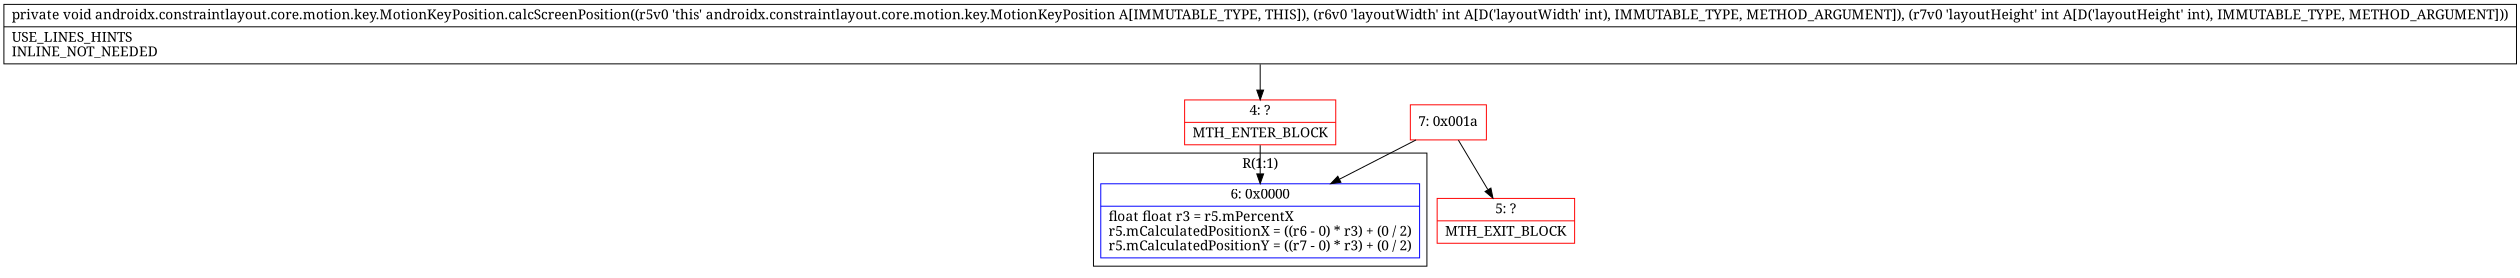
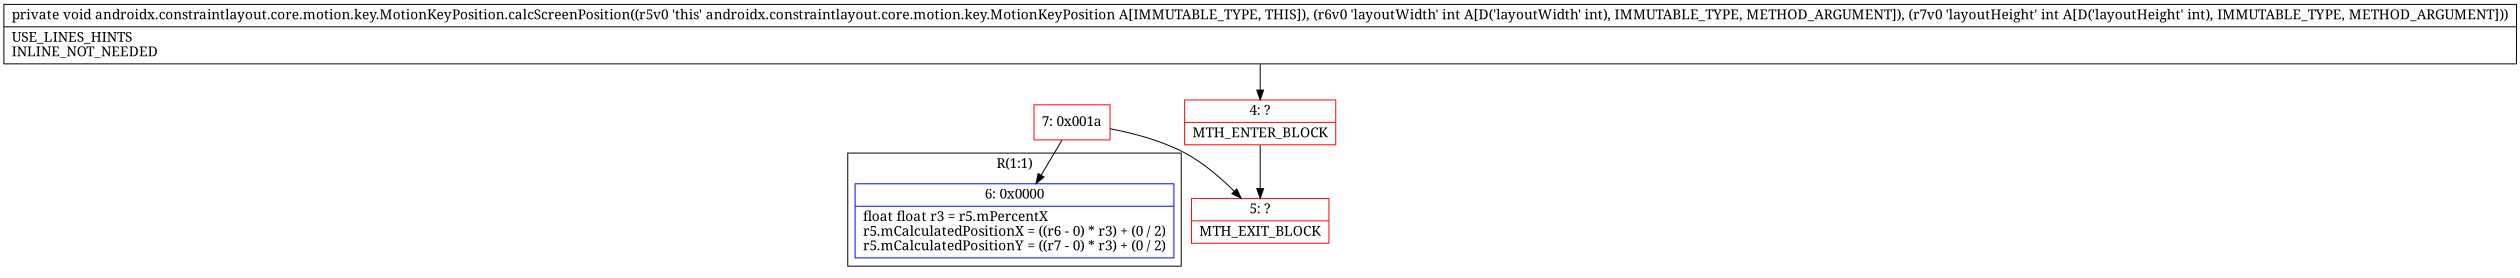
(1260, 160) -> (1260, 167)
